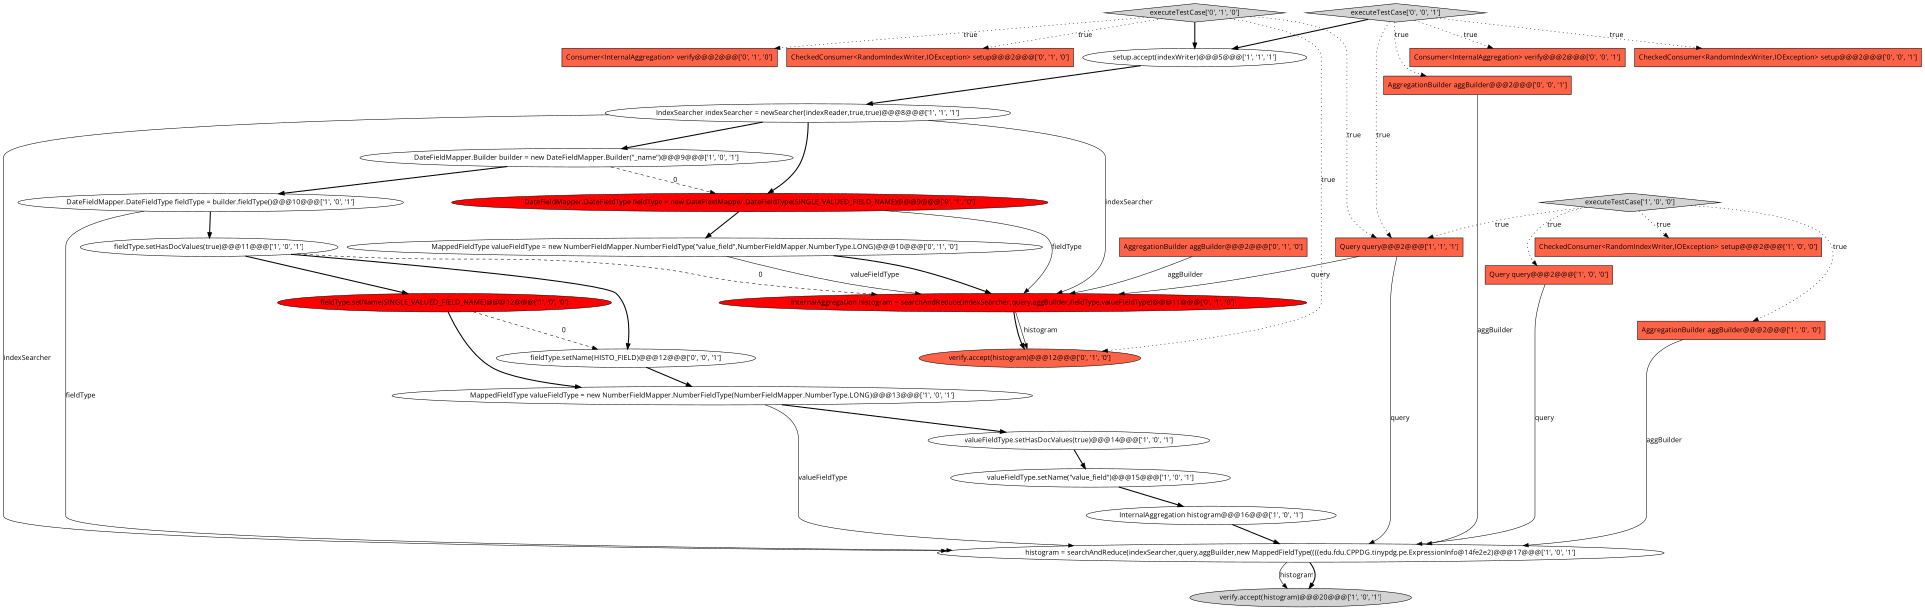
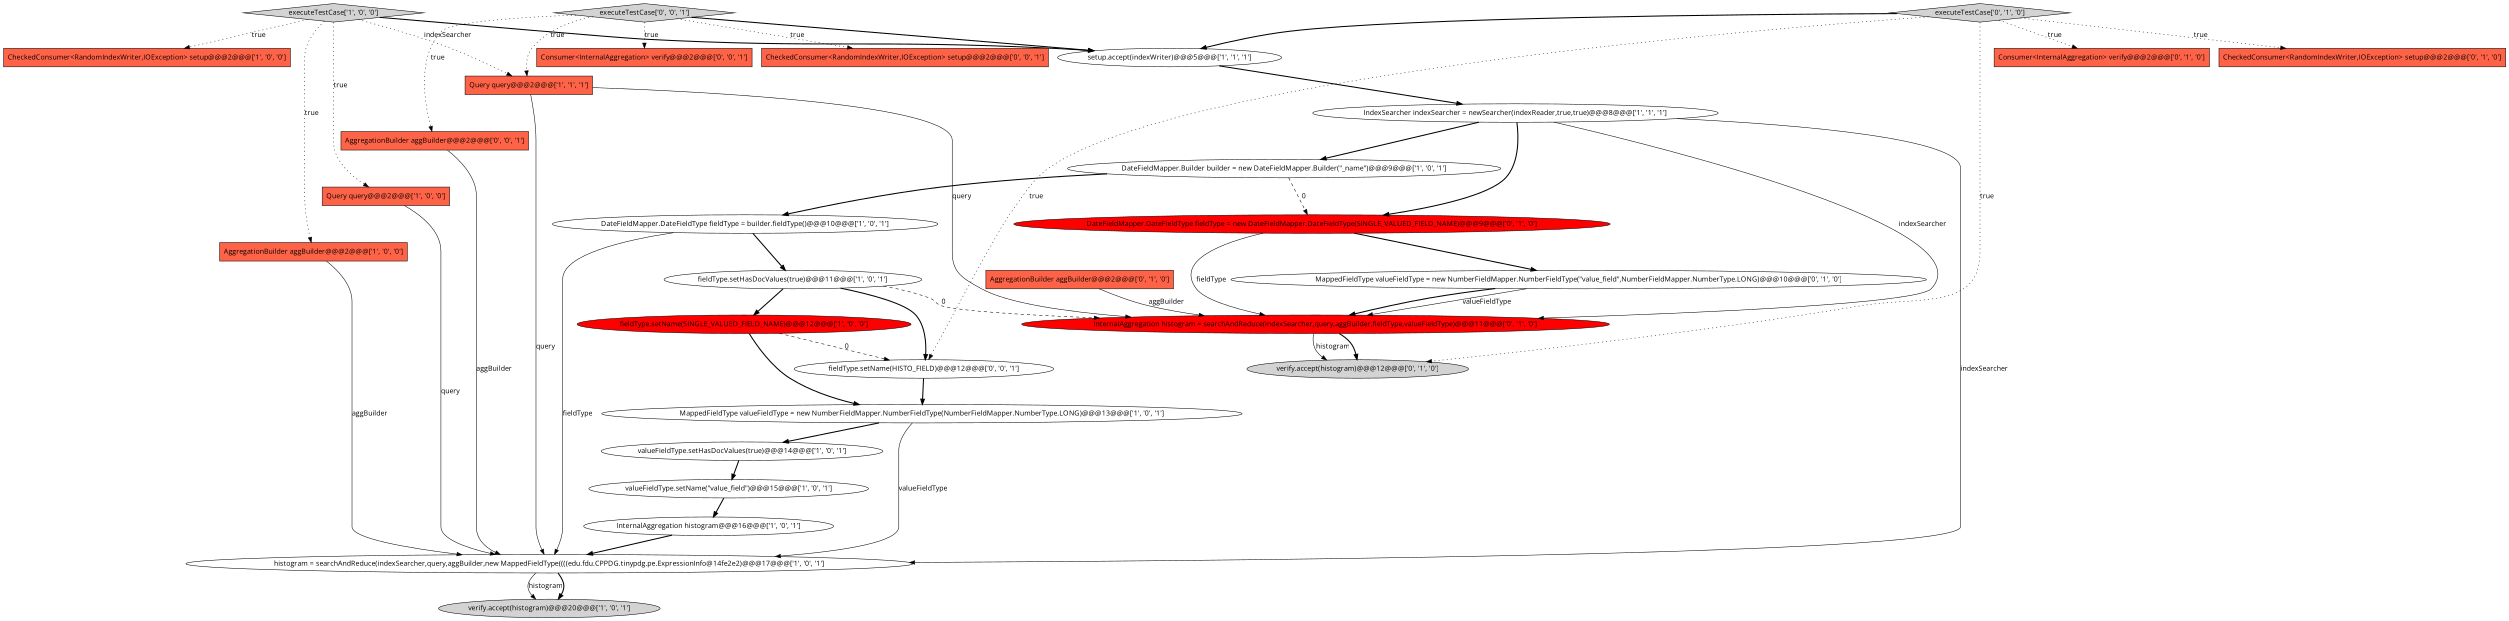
none -> (734, 43)
(1347, 95) -> (1372, 78)
(1502, 225) -> (448, 35)
(1030, 358) -> (1358, 369)
